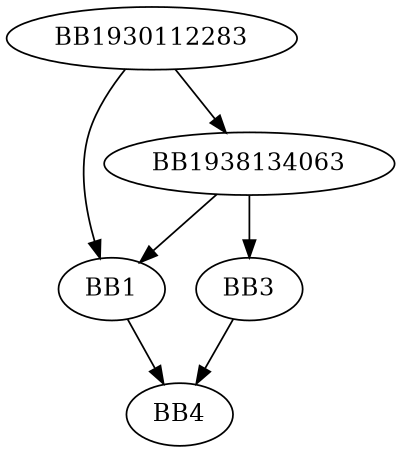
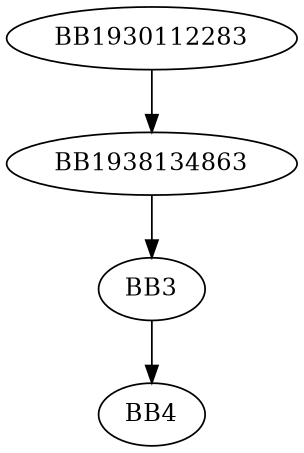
(249, 164) -> (152, 164)
(112, 289) -> none
